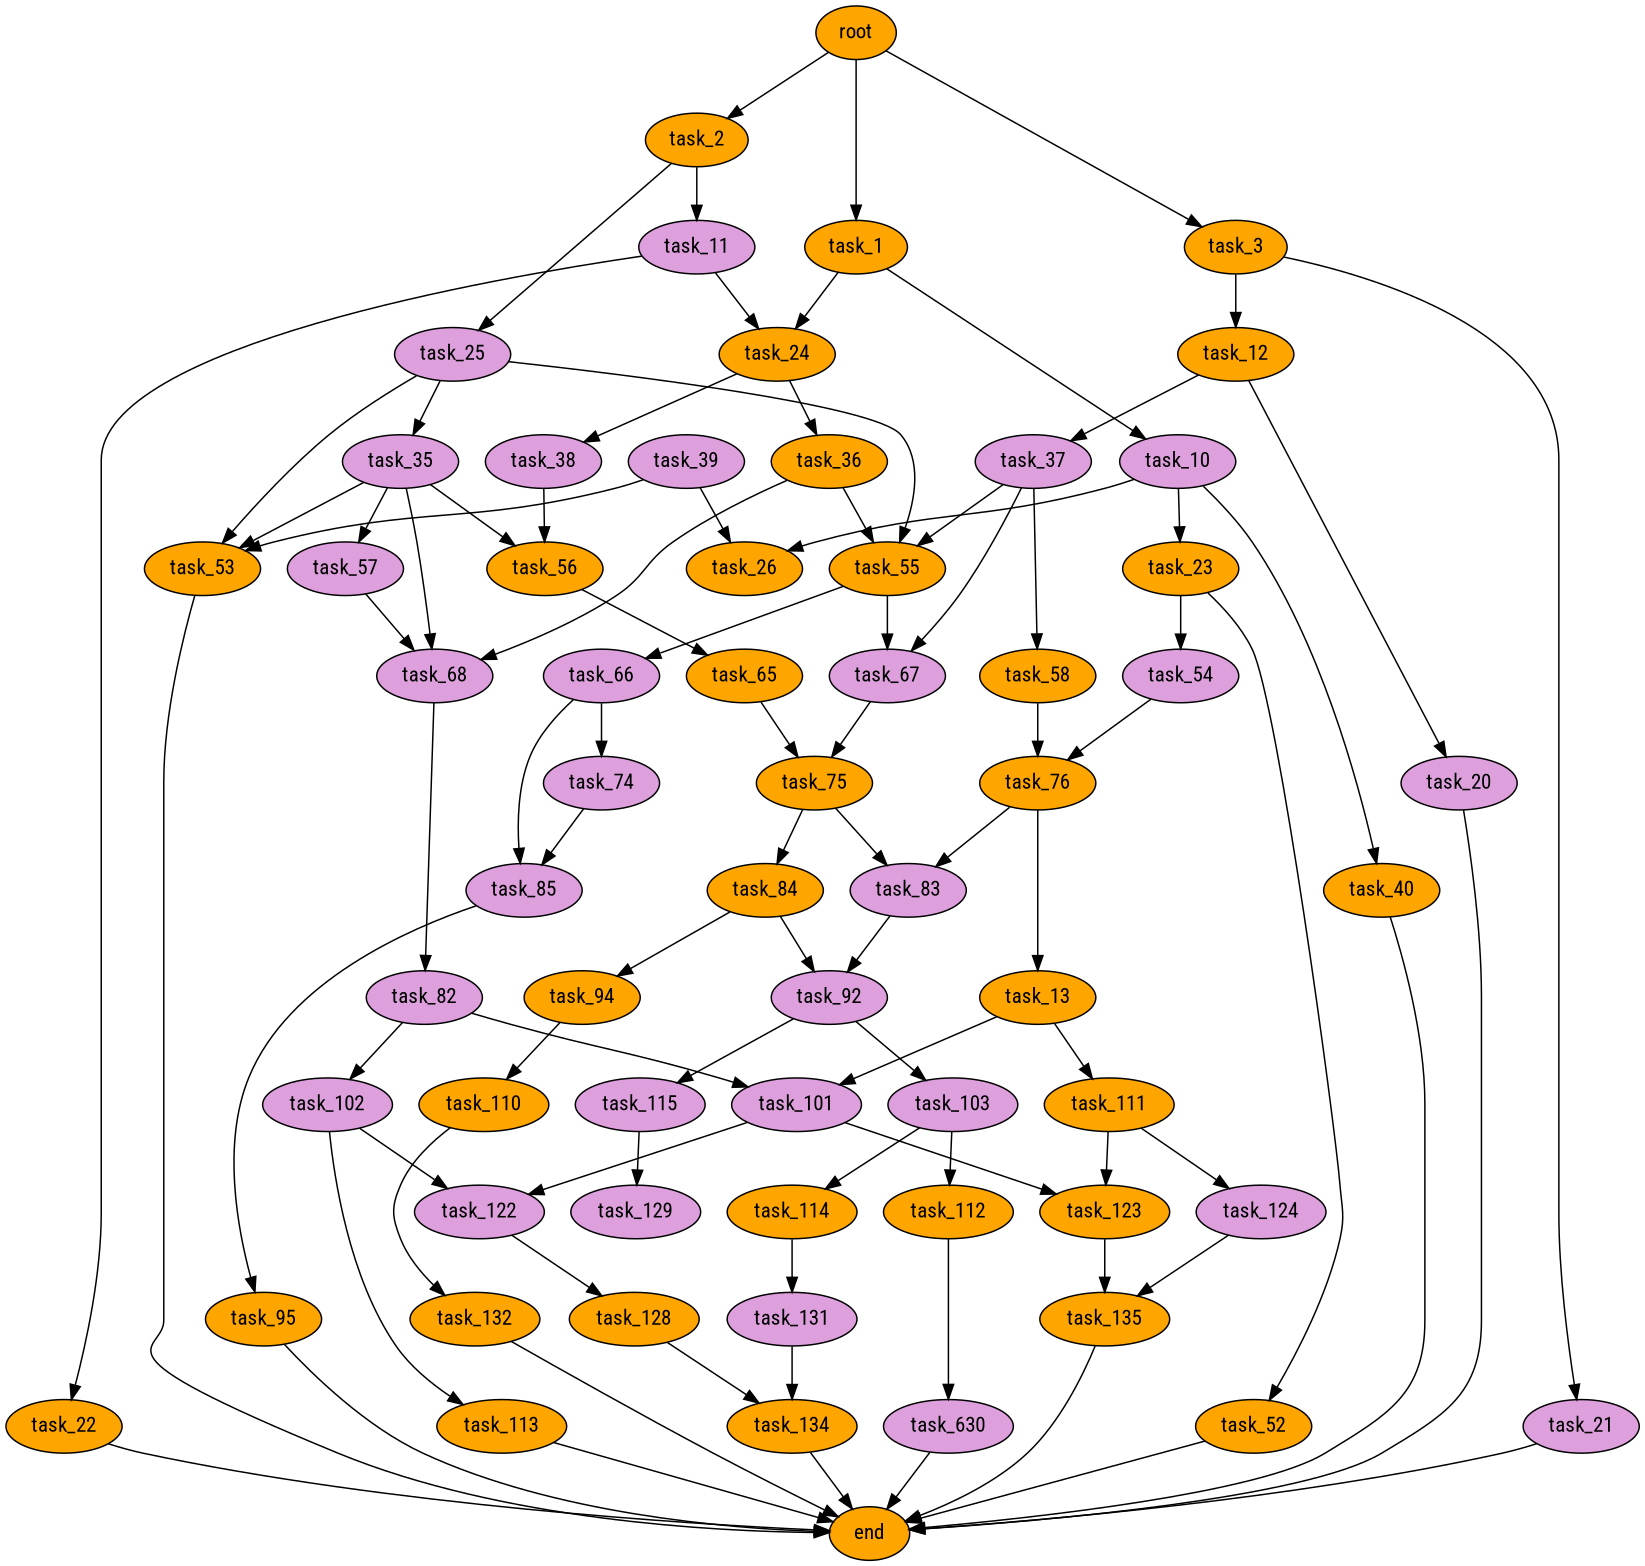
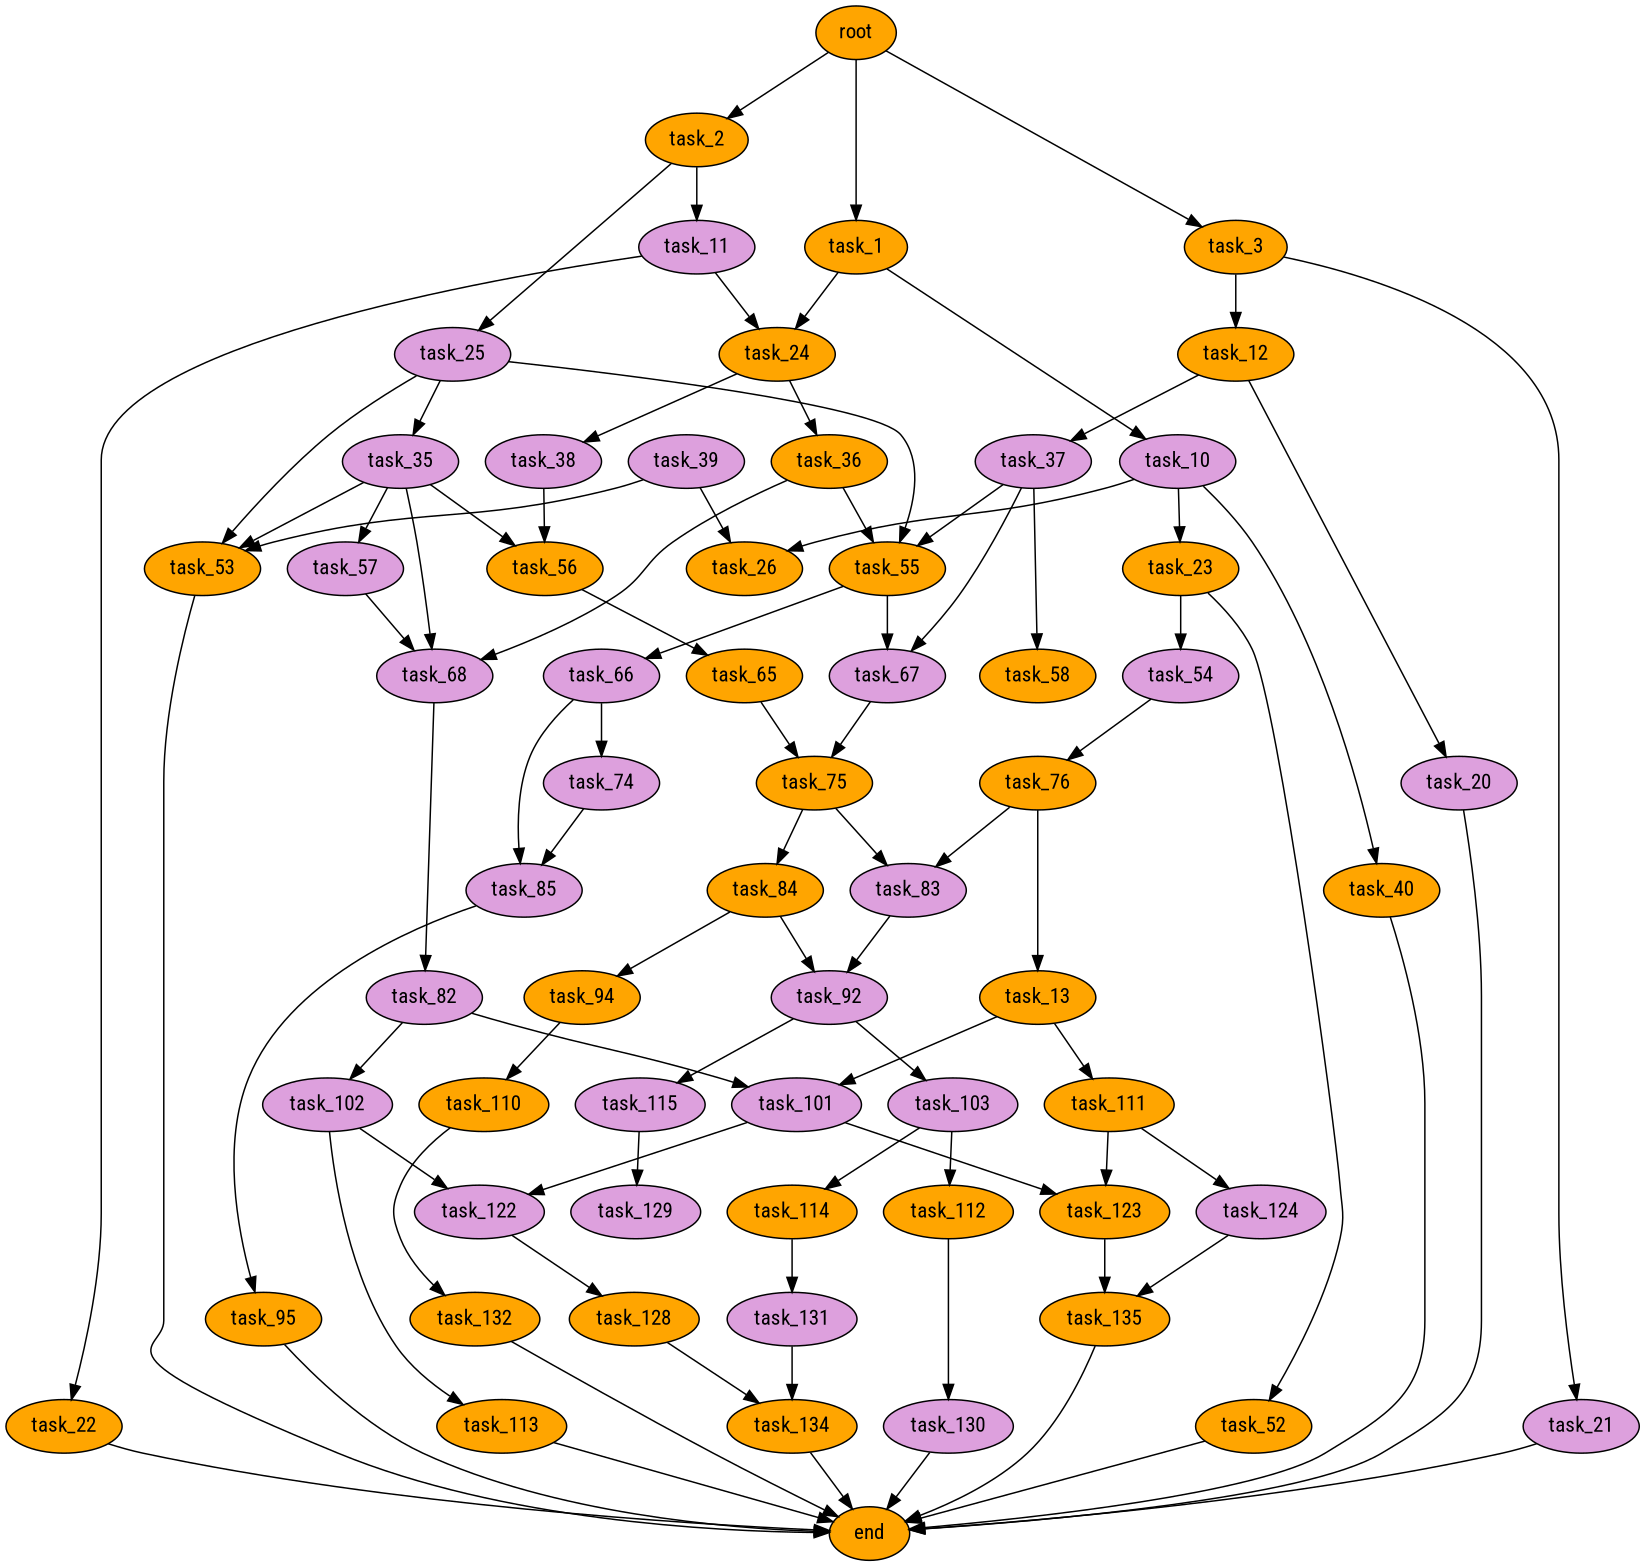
(1038, 722) -> none
(948, 1426) -> (948, 1426)
